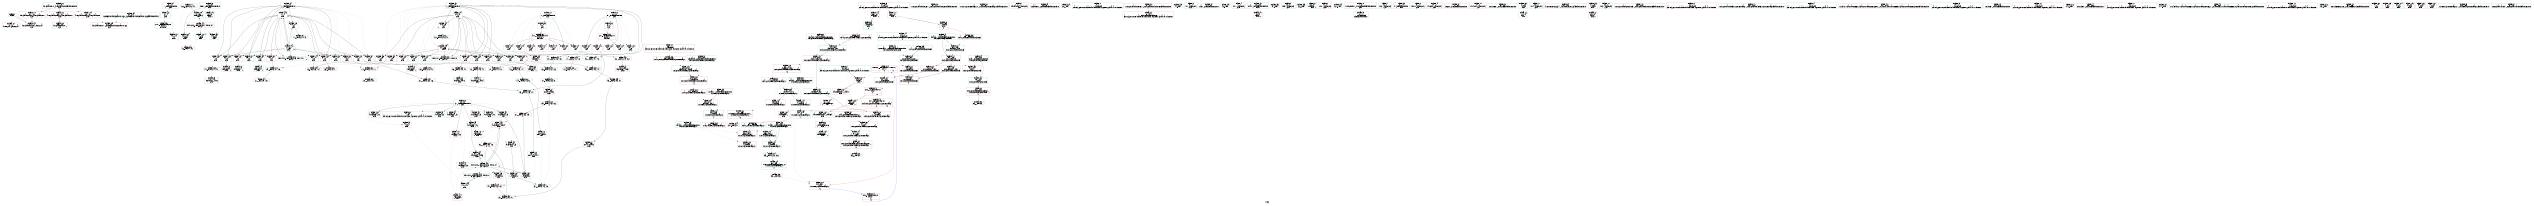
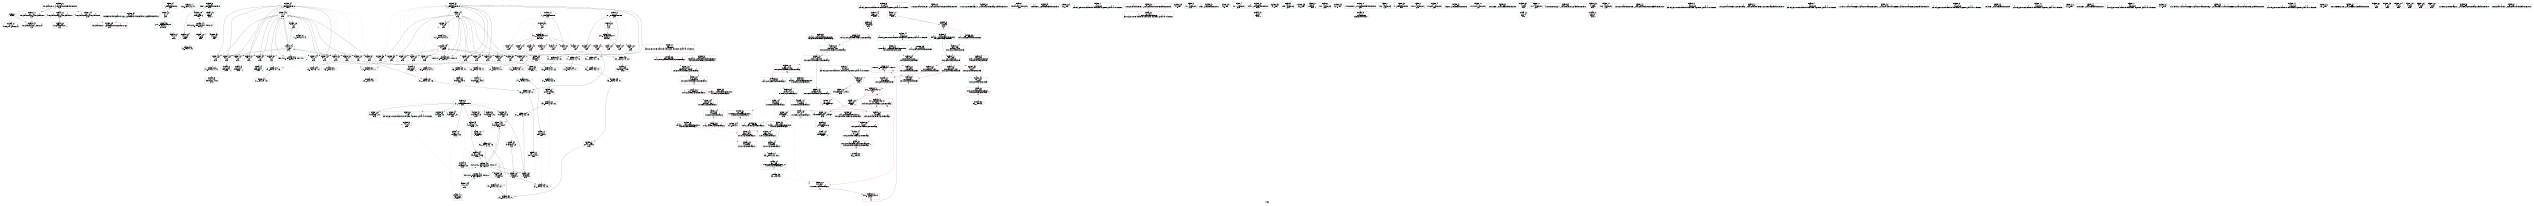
(425, 60) -> (425, 60)
